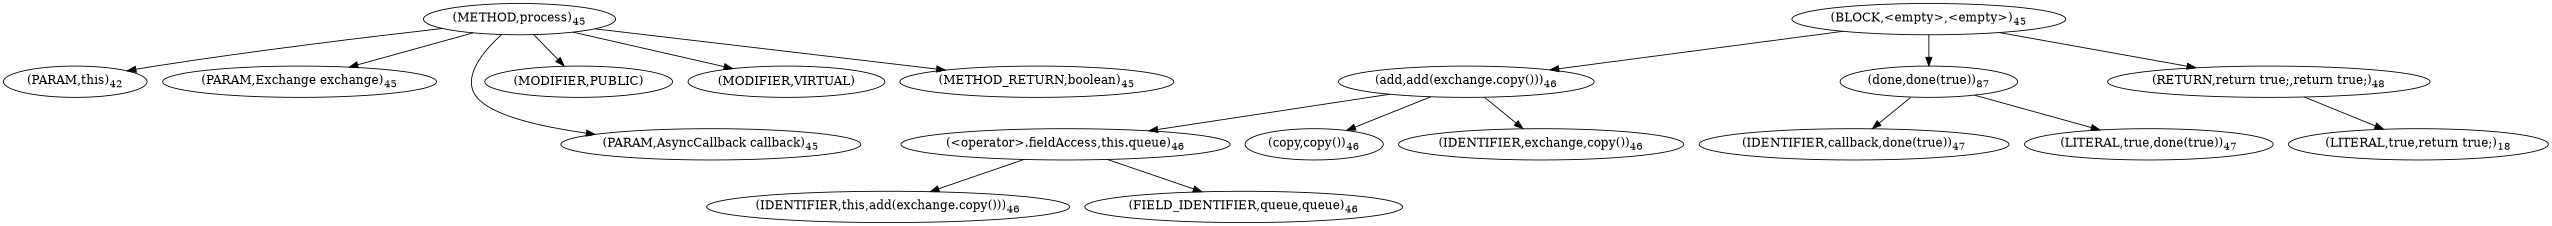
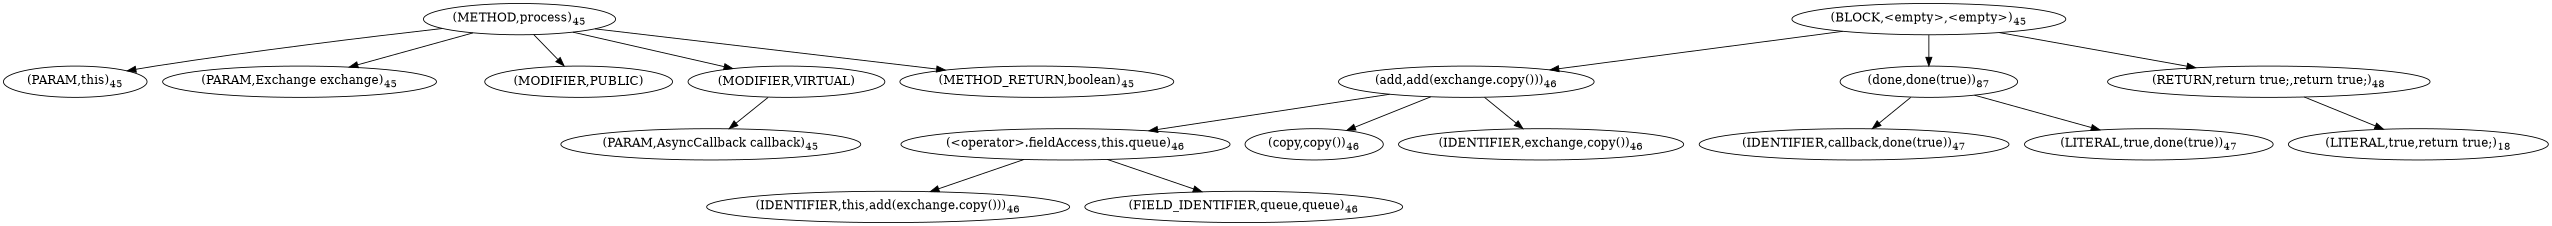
(117, 80) -> (117, 80)
(494, 110) -> (752, 110)
